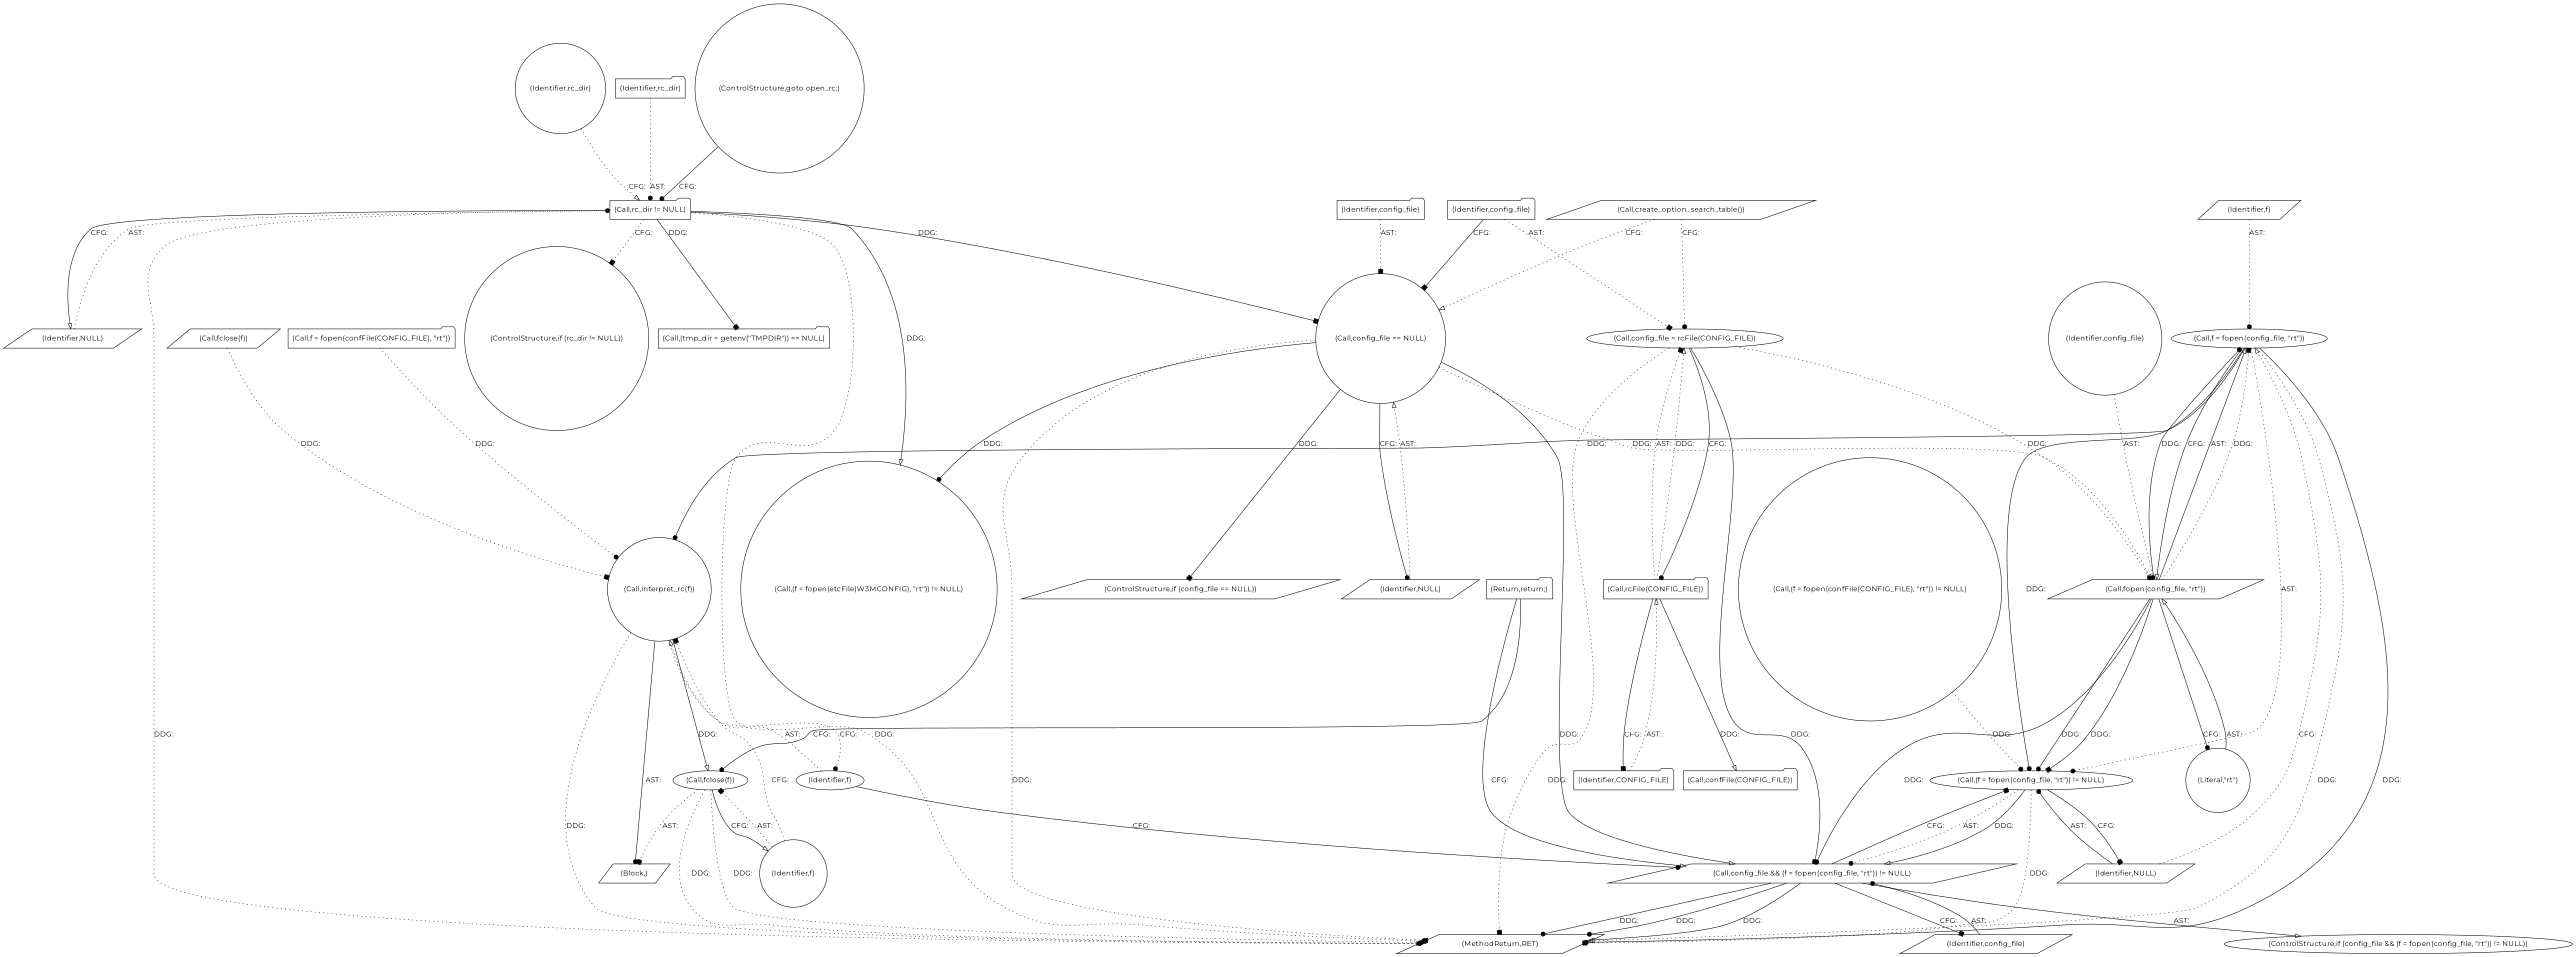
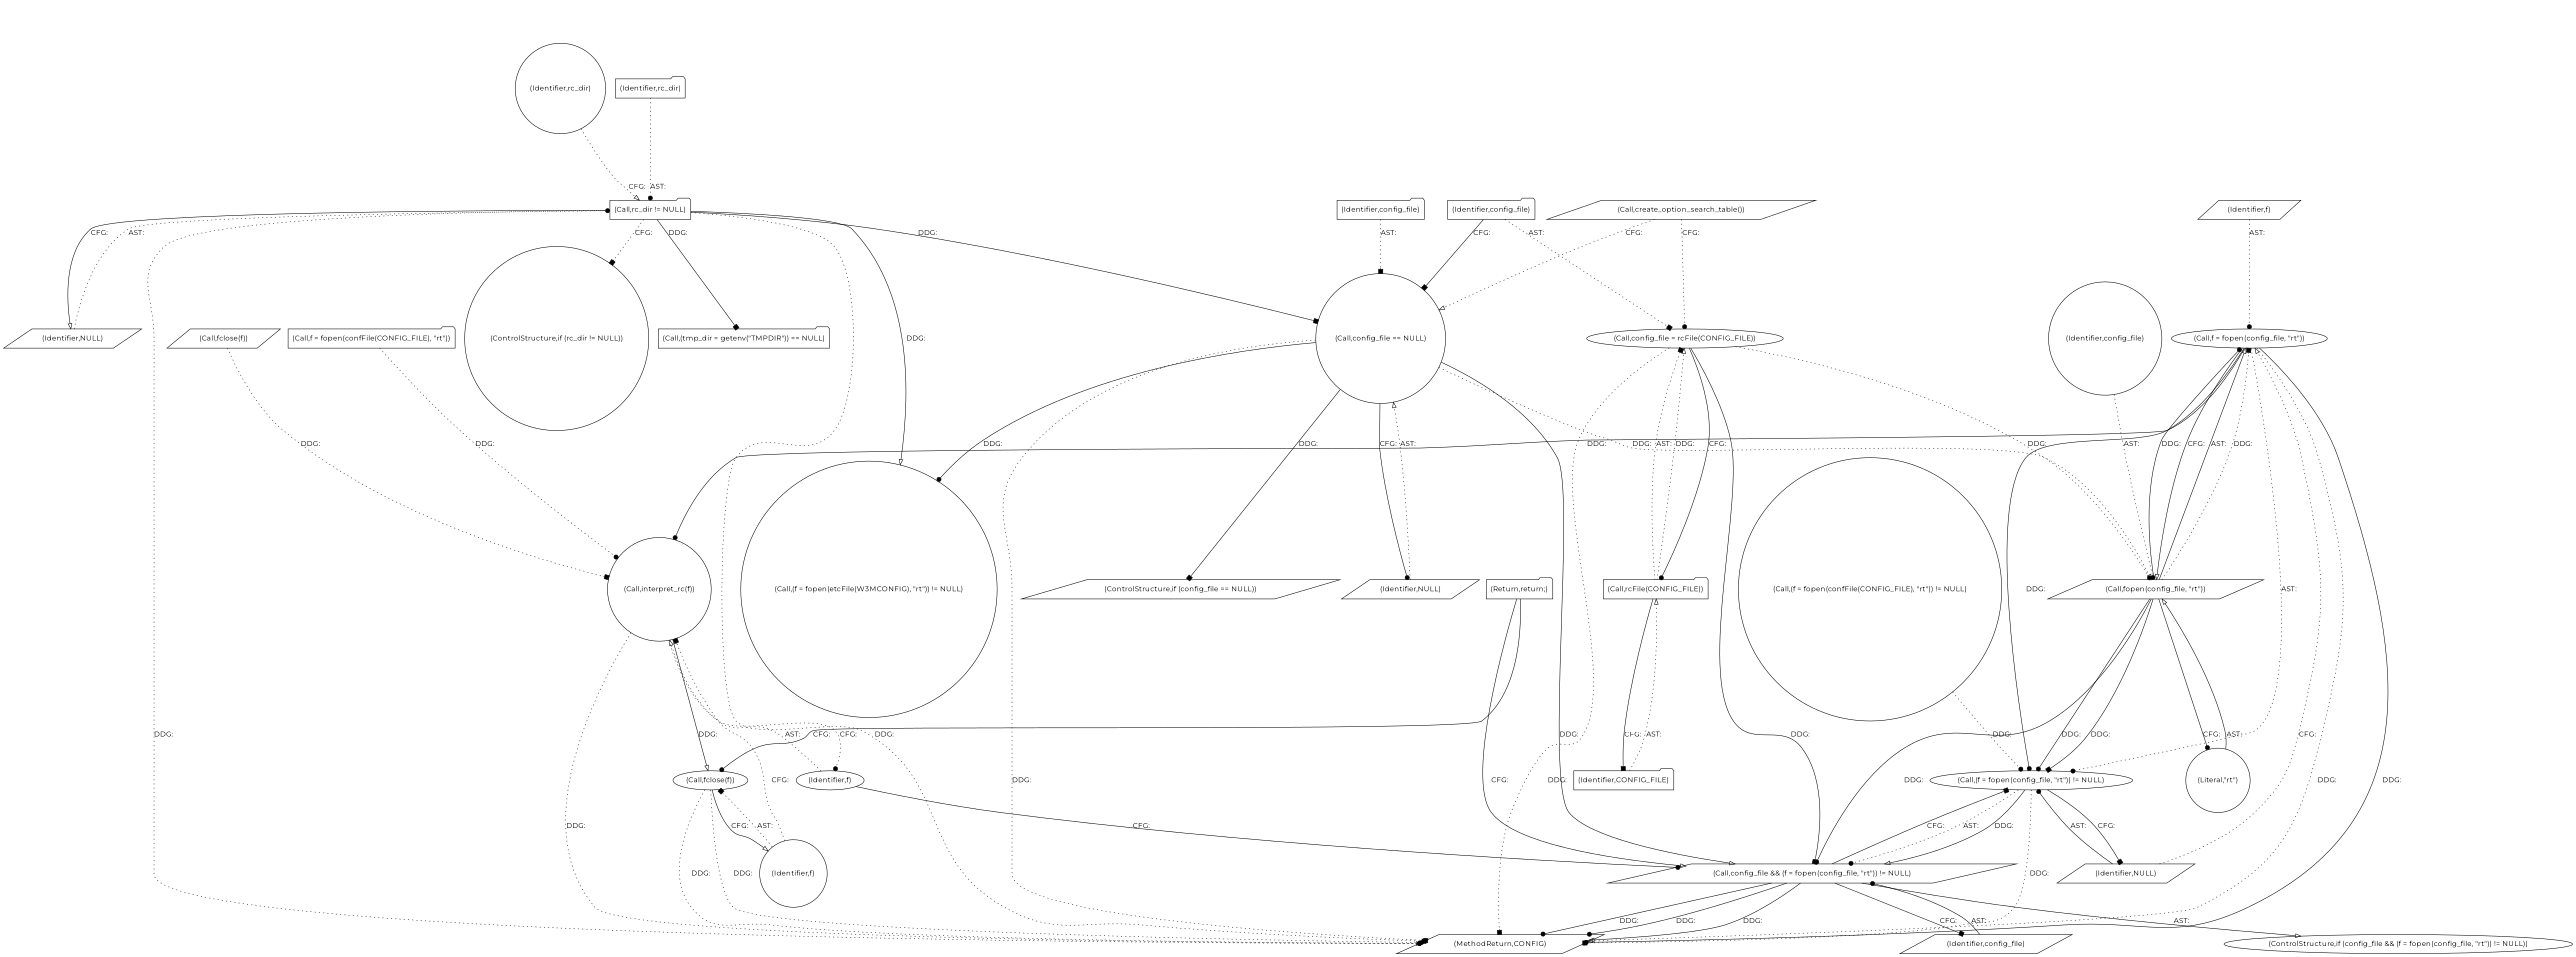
(780, 88) -> none
(1740, 780) -> none
(634, 874) -> none
(1500, 944) -> (1500, 944)
